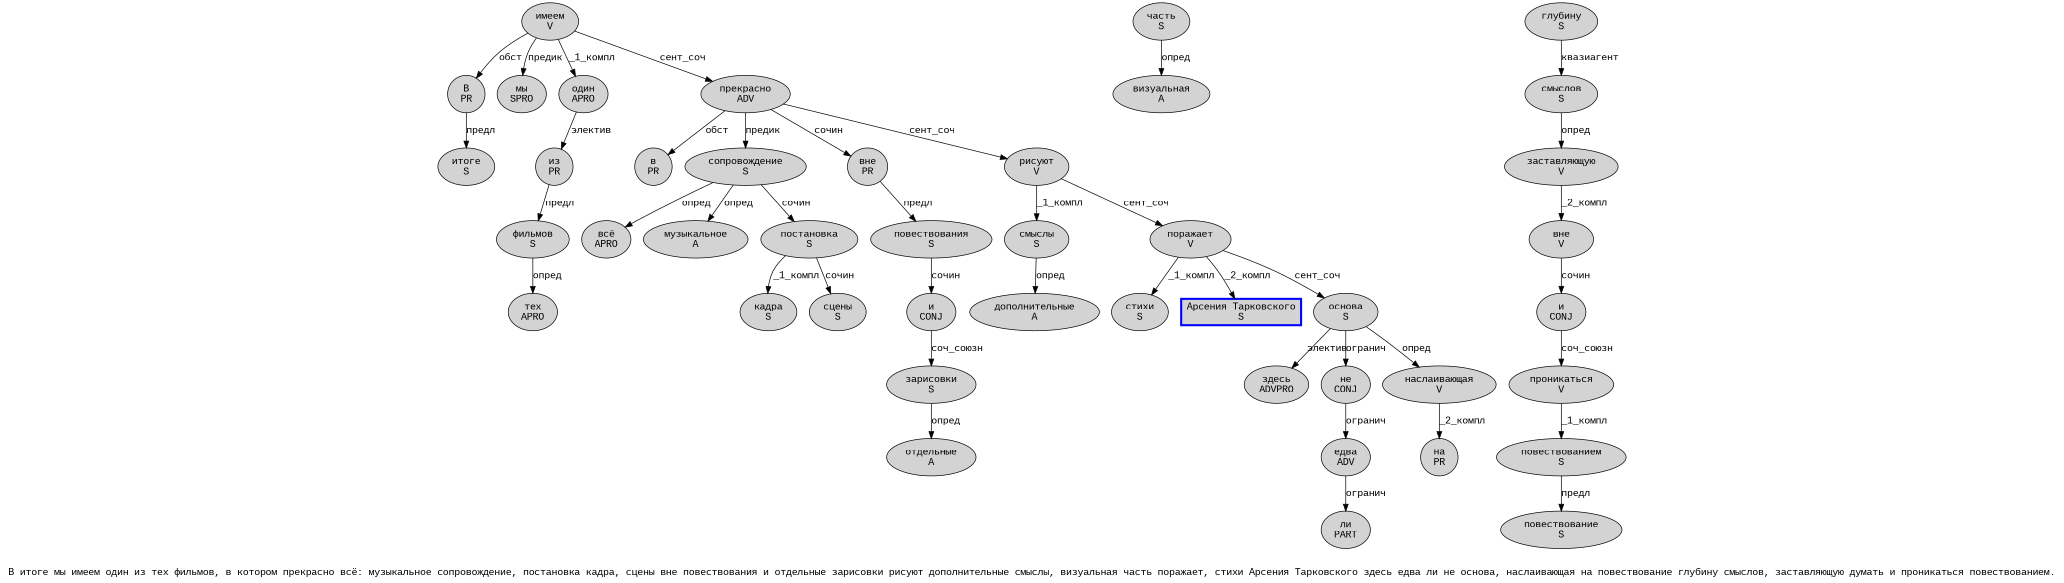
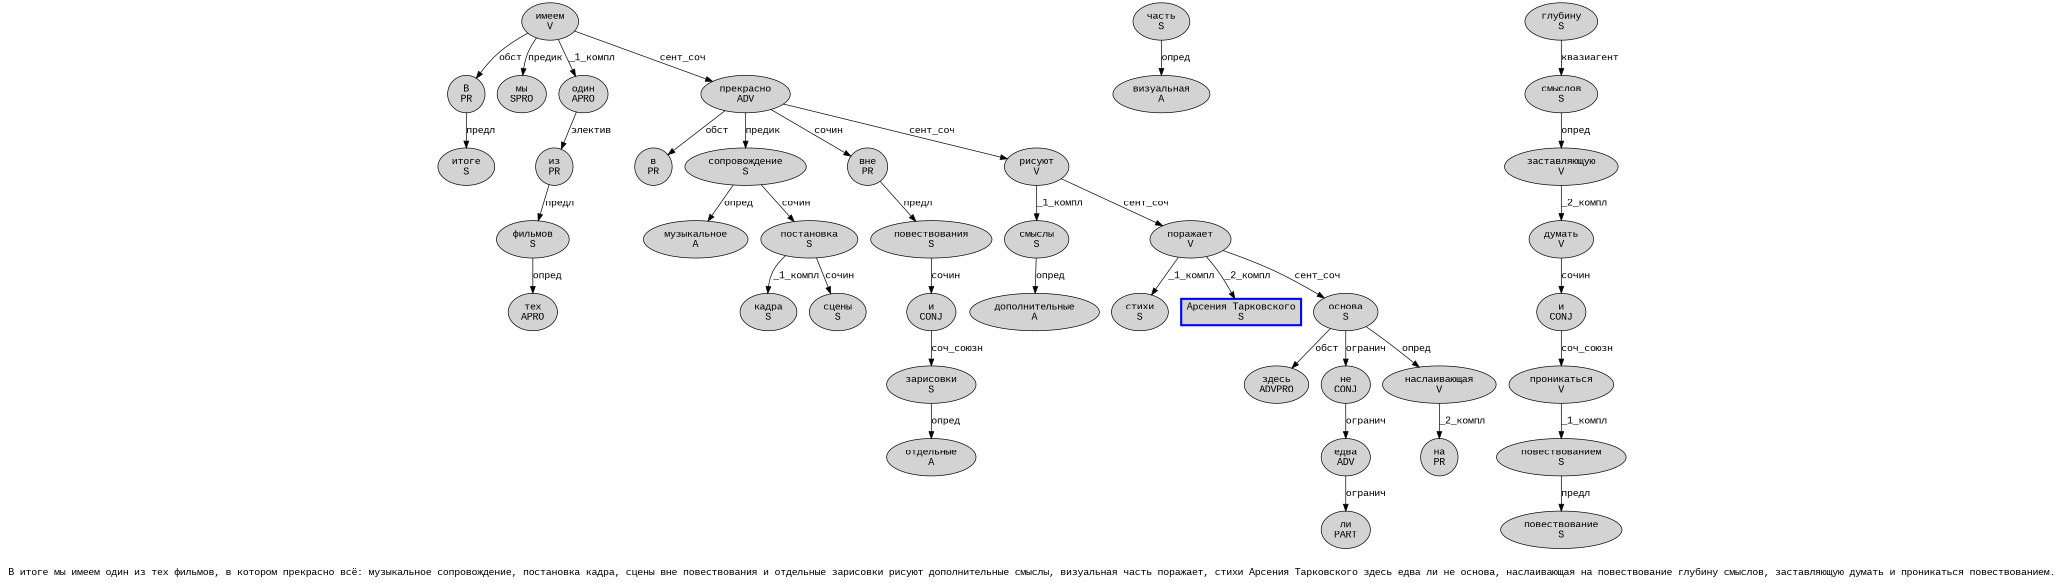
(606, 239) -> none
(1561, 239) -> (1561, 239)
(1327, 348) -> (1327, 348)
